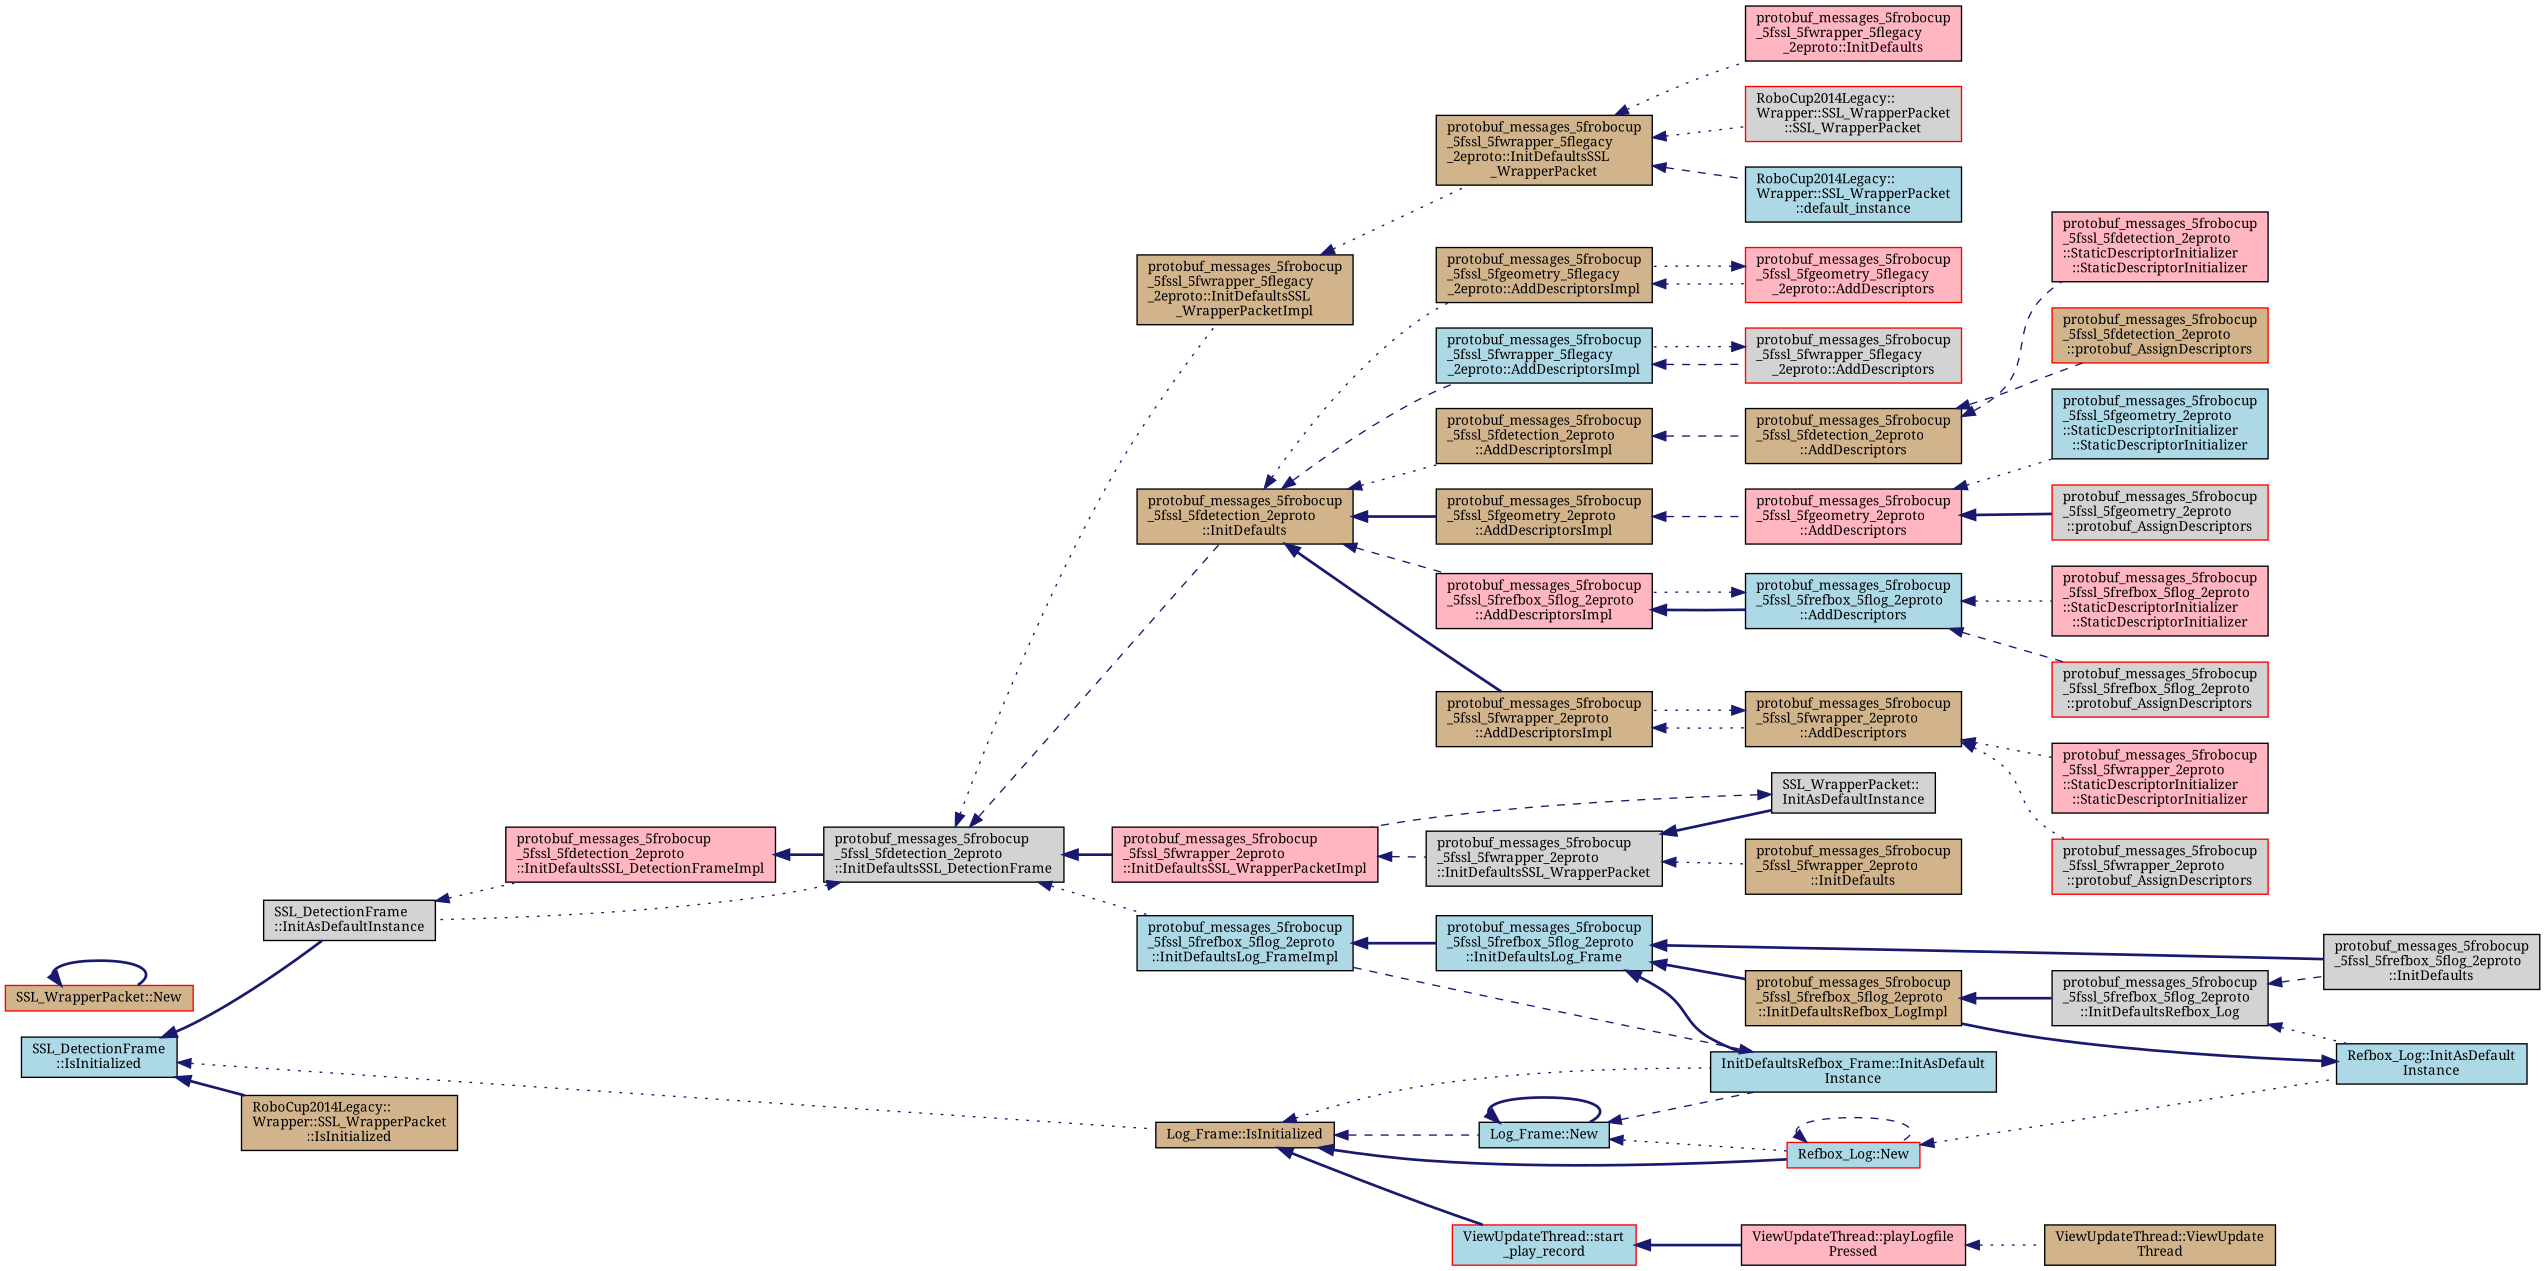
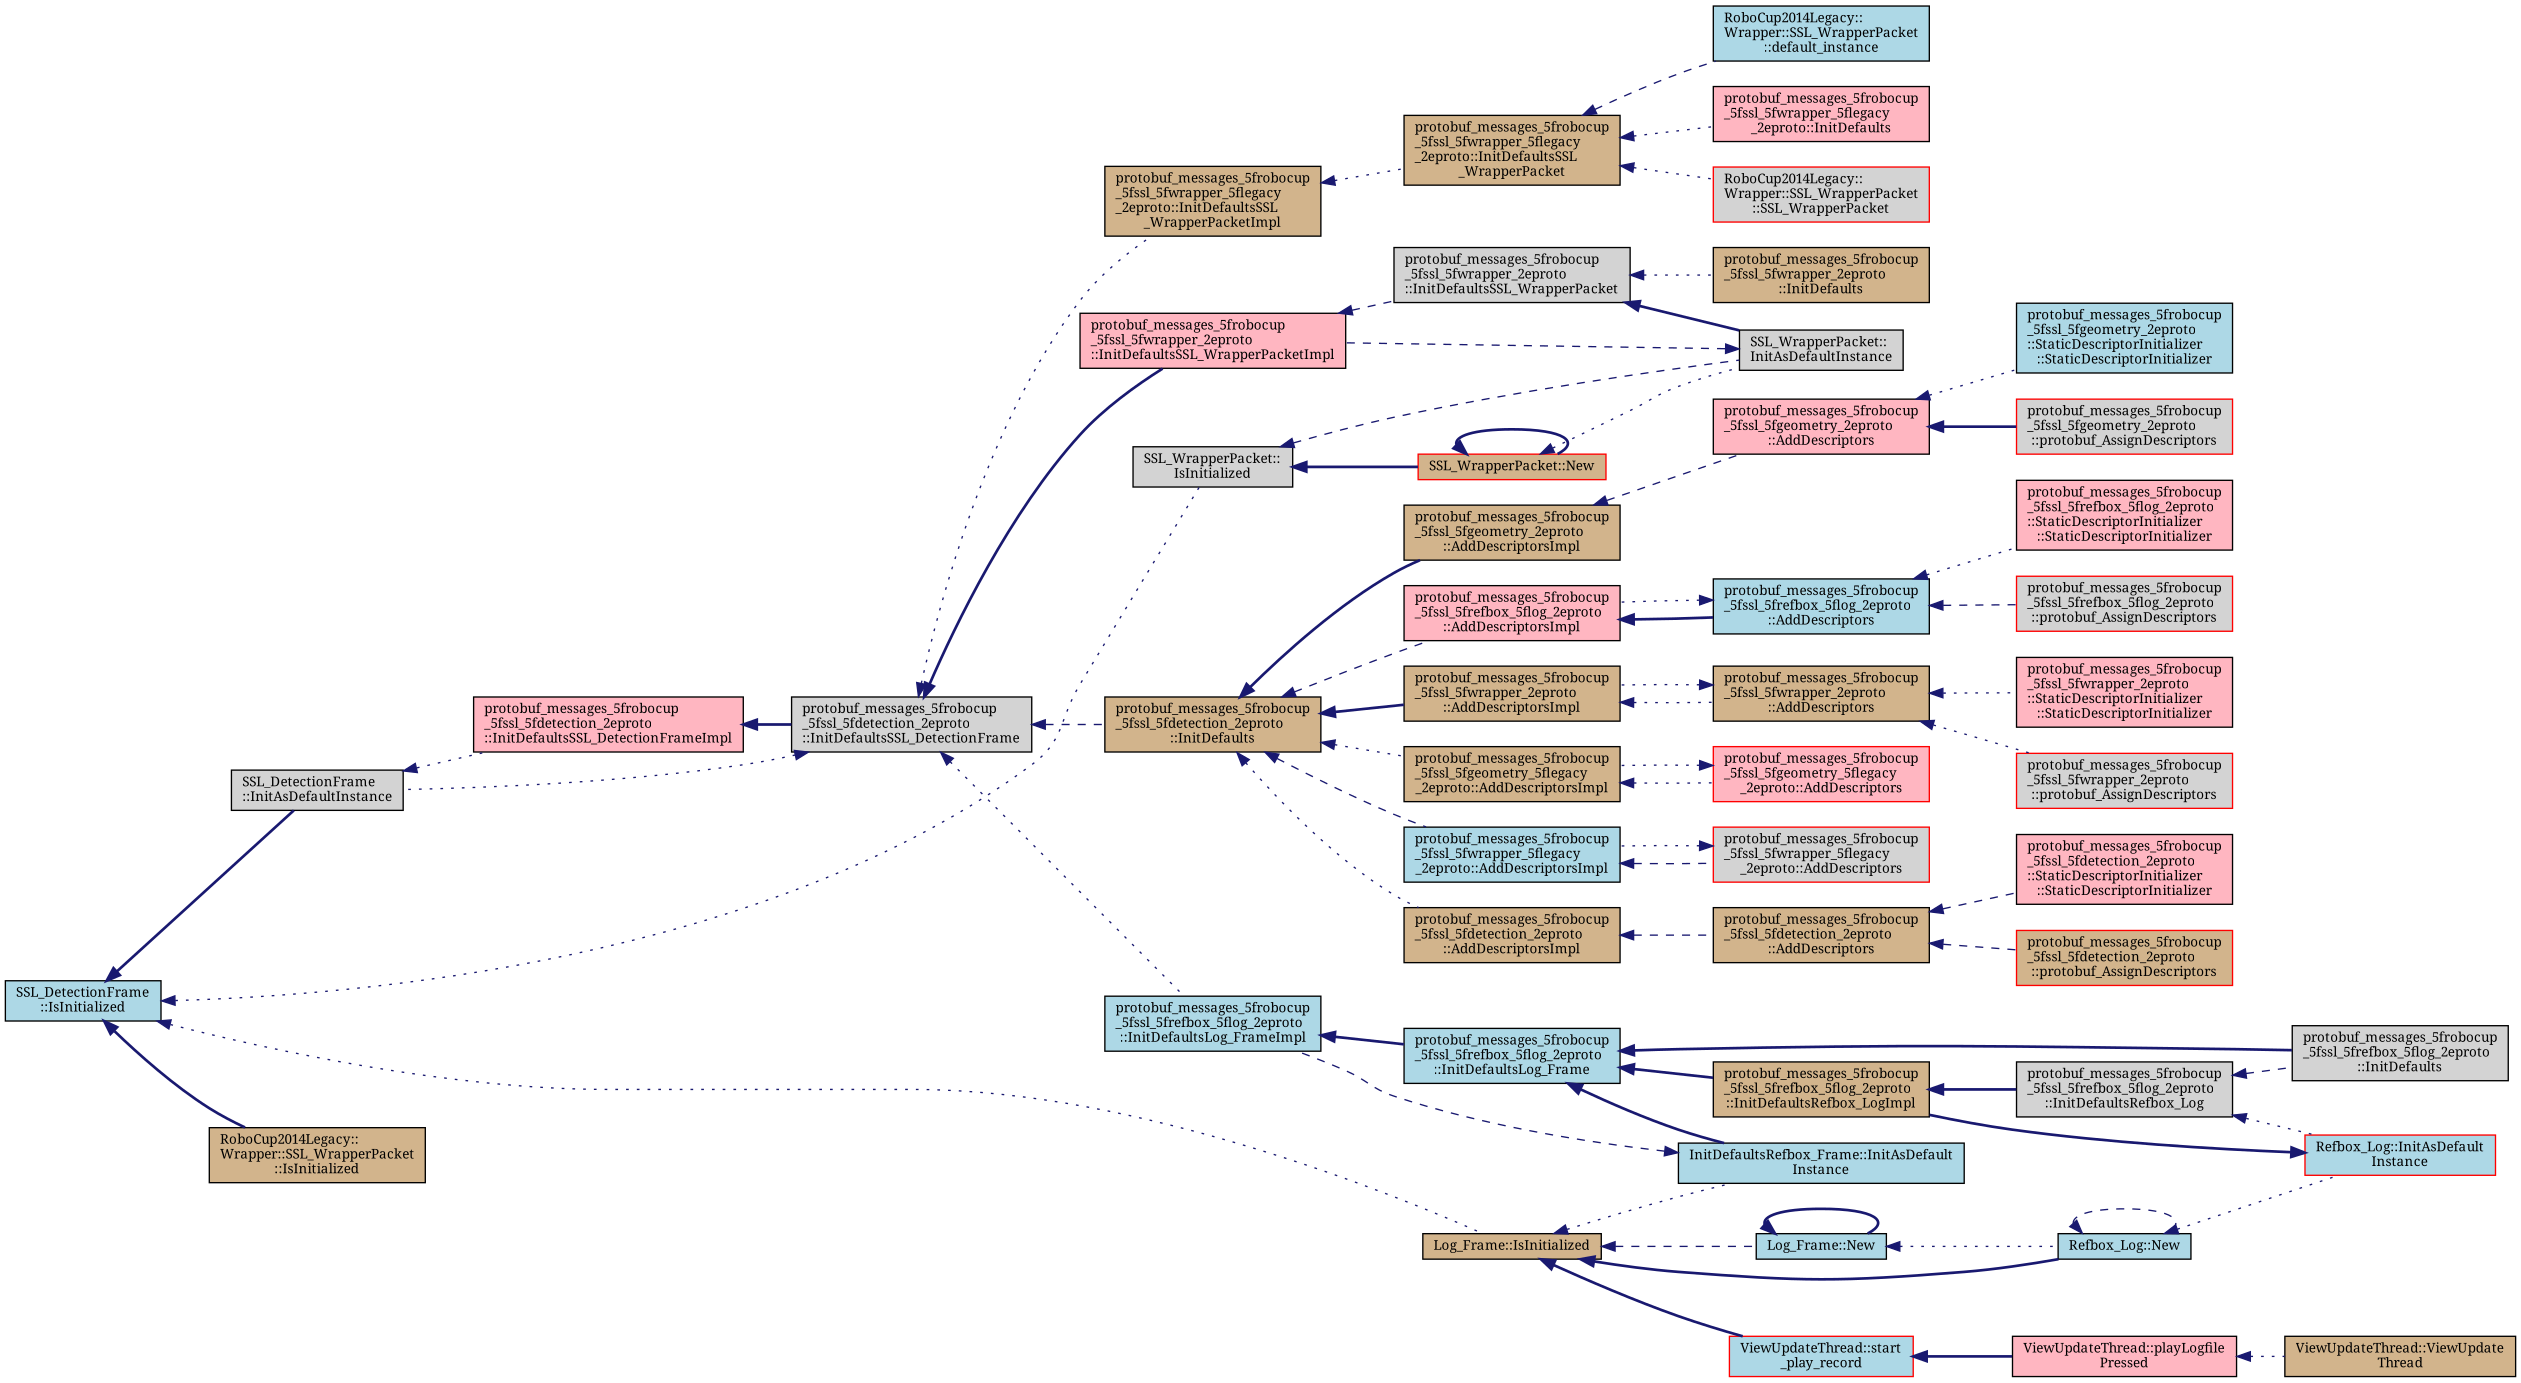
none -> (1644, 403)
none -> (1213, 467)
(2432, 1064) -> (2400, 1155)
(1687, 1106) -> none
(1854, 1155) -> (2125, 1246)
